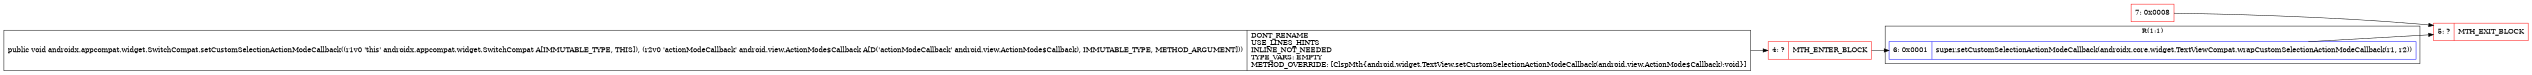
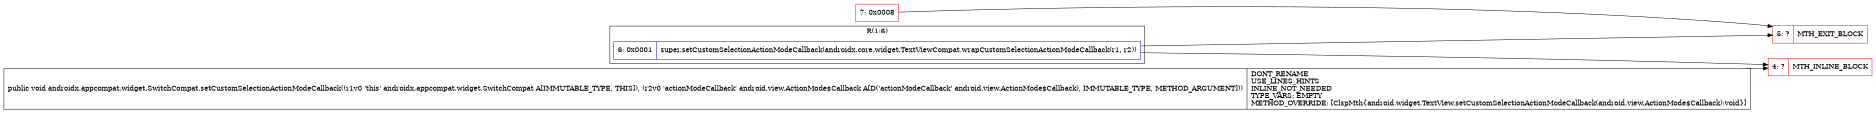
(2153, 32) -> (877, 32)
(1830, 50) -> (1830, 67)
(1878, 50) -> (1452, 57)
